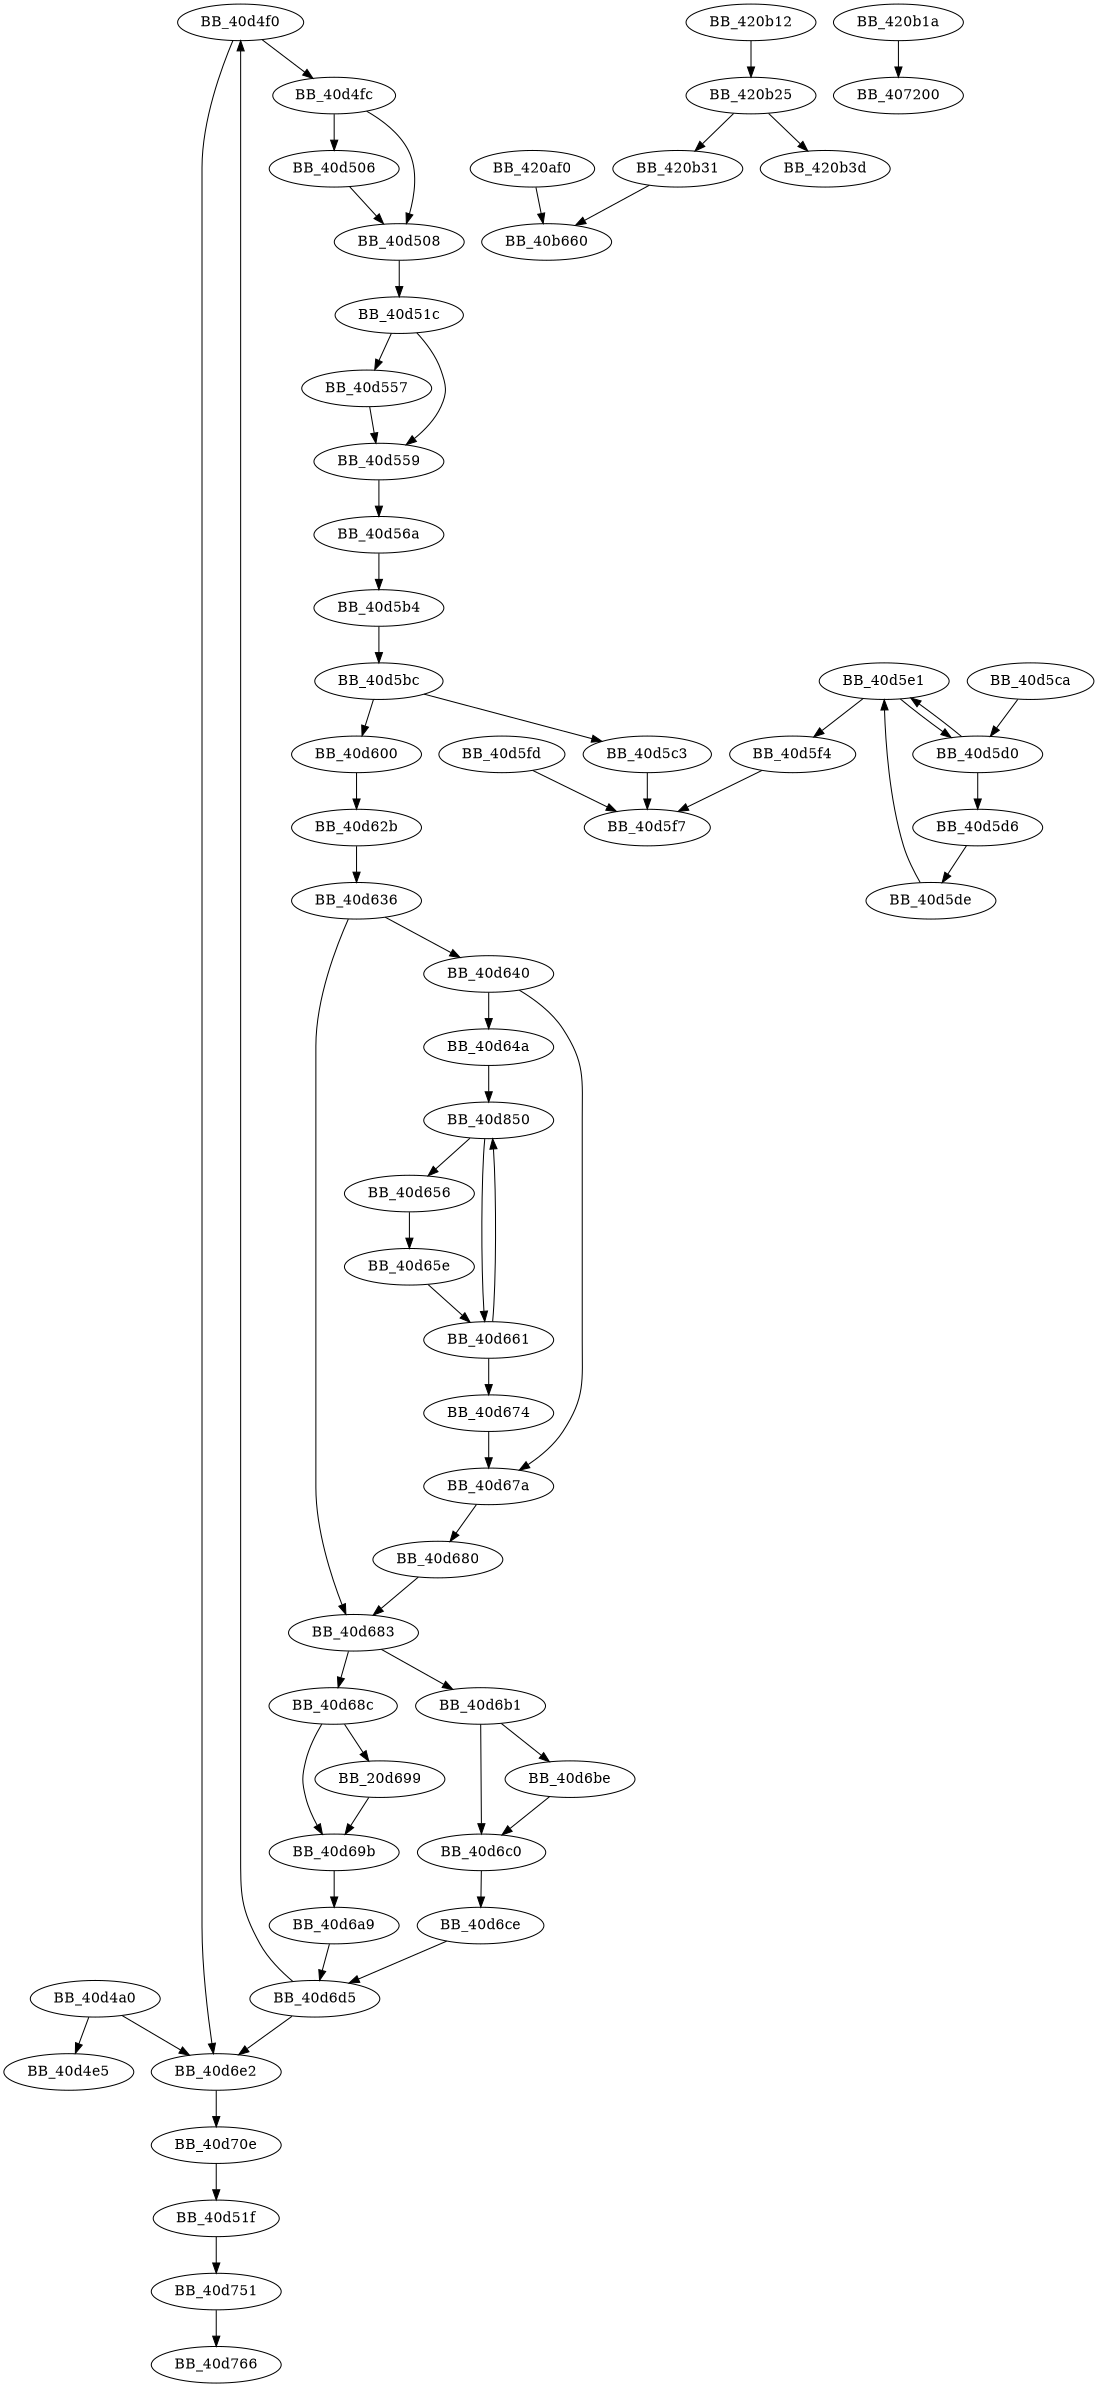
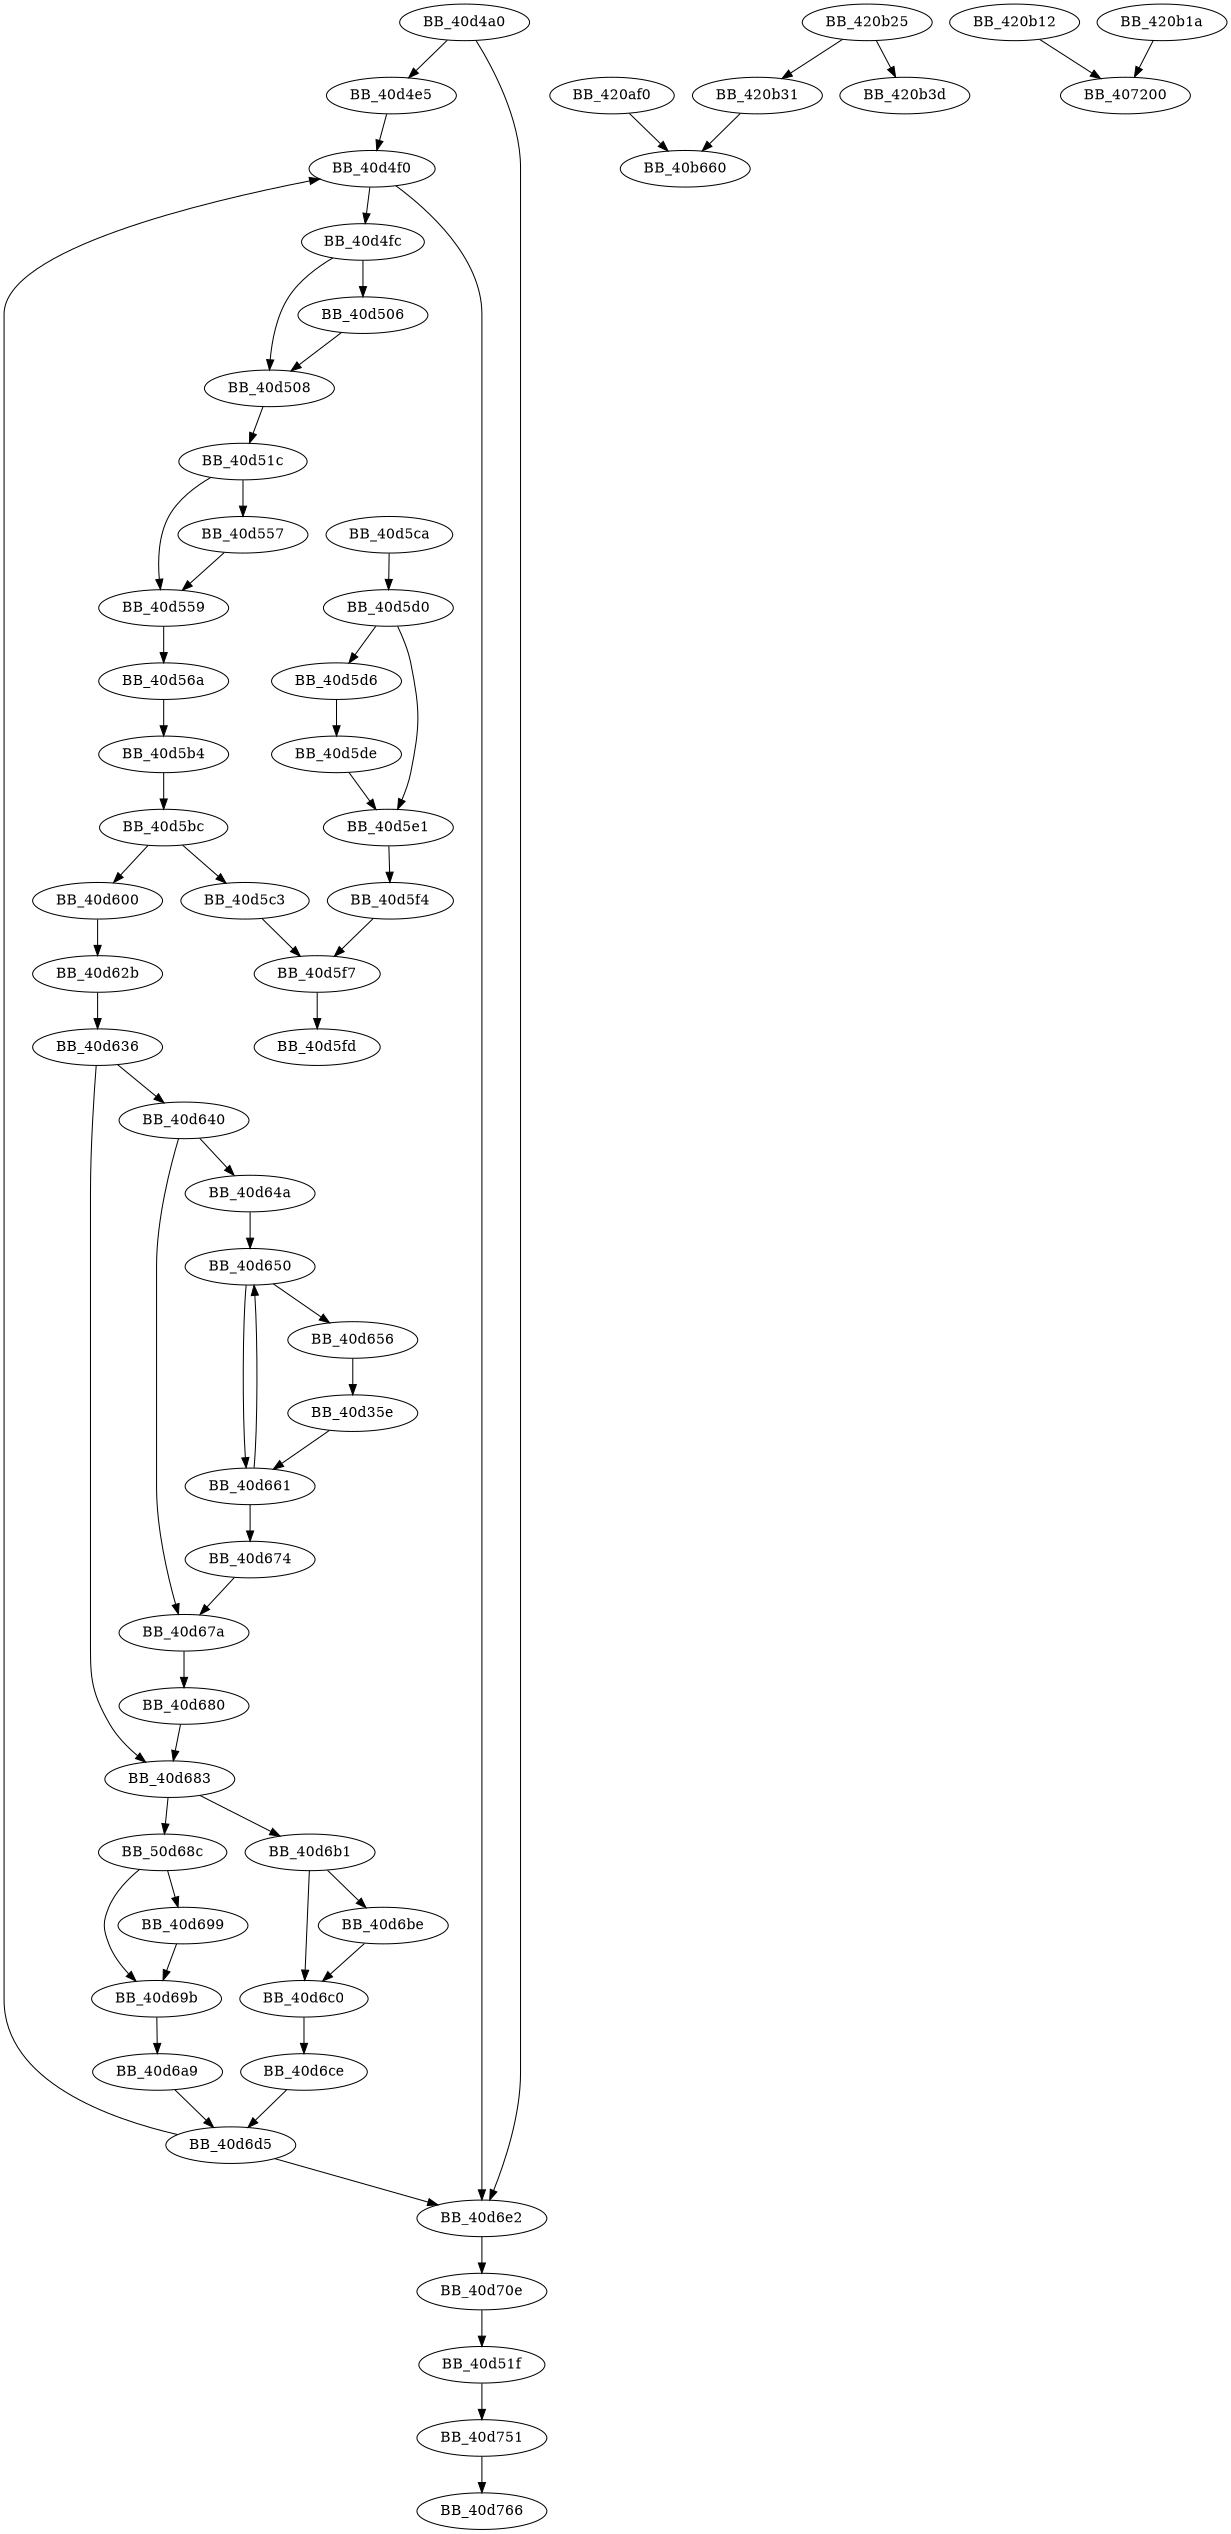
(751, 54) -> (1066, 56)
none -> (383, 127)
(921, 716) -> none
(570, 789) -> (317, 1006)
(489, 1120) -> (250, 1267)
(409, 1267) -> (353, 1413)
(333, 1706) -> (163, 1852)
(380, 1779) -> (183, 1926)
